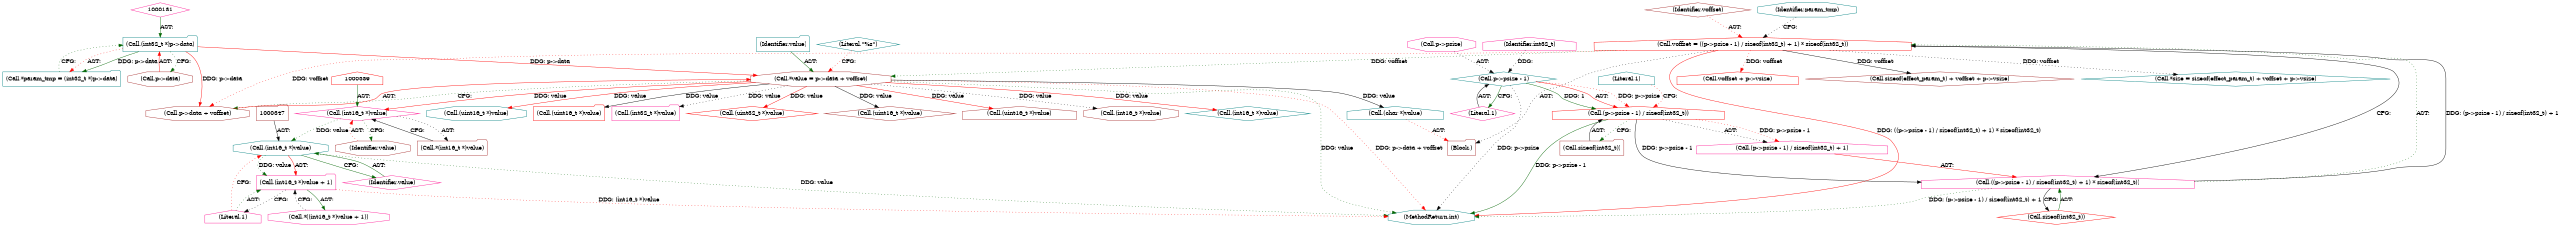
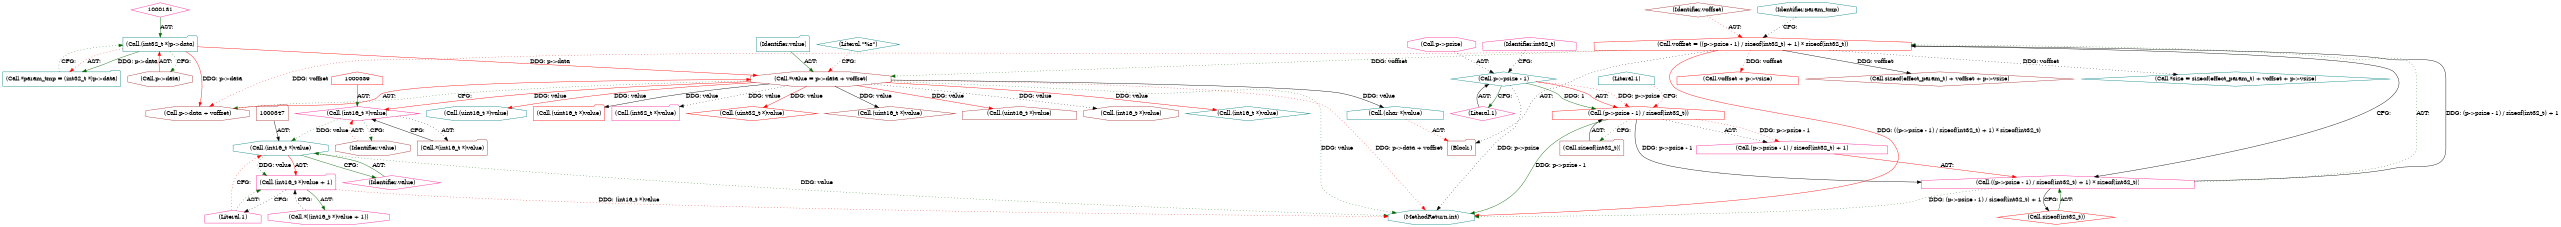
(1526, 62) -> (1526, 62)
